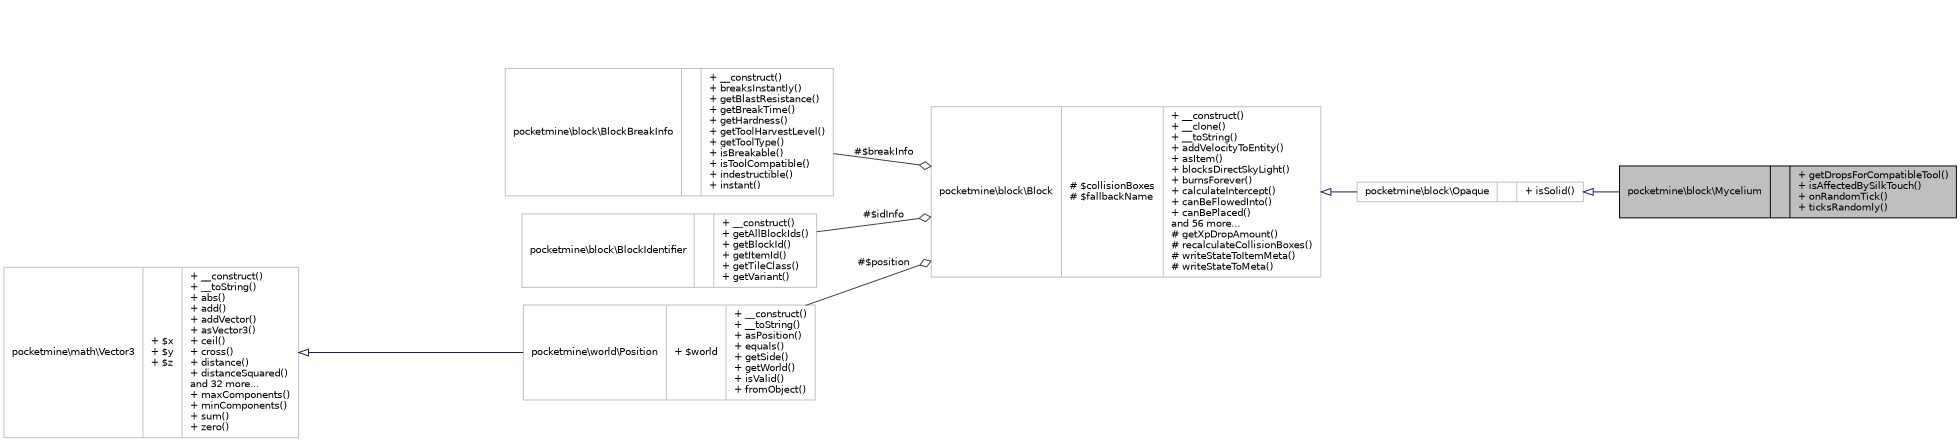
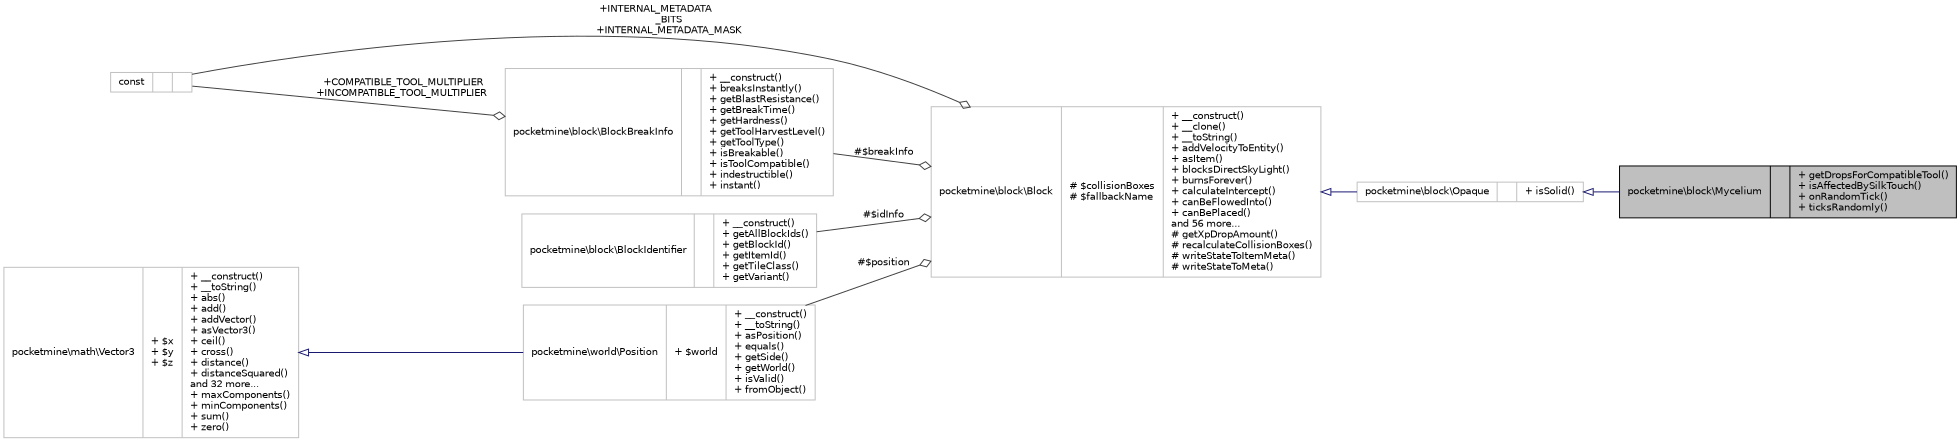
none -> (151, 82)
